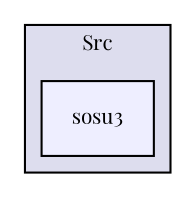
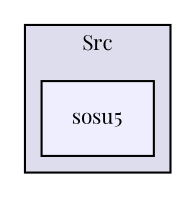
(98, 119) -> (98, 119)
